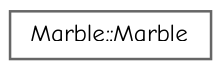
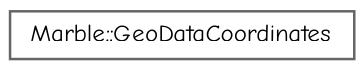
(111, 35) -> (182, 35)
